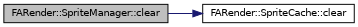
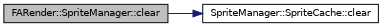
(278, 14) -> (291, 14)
